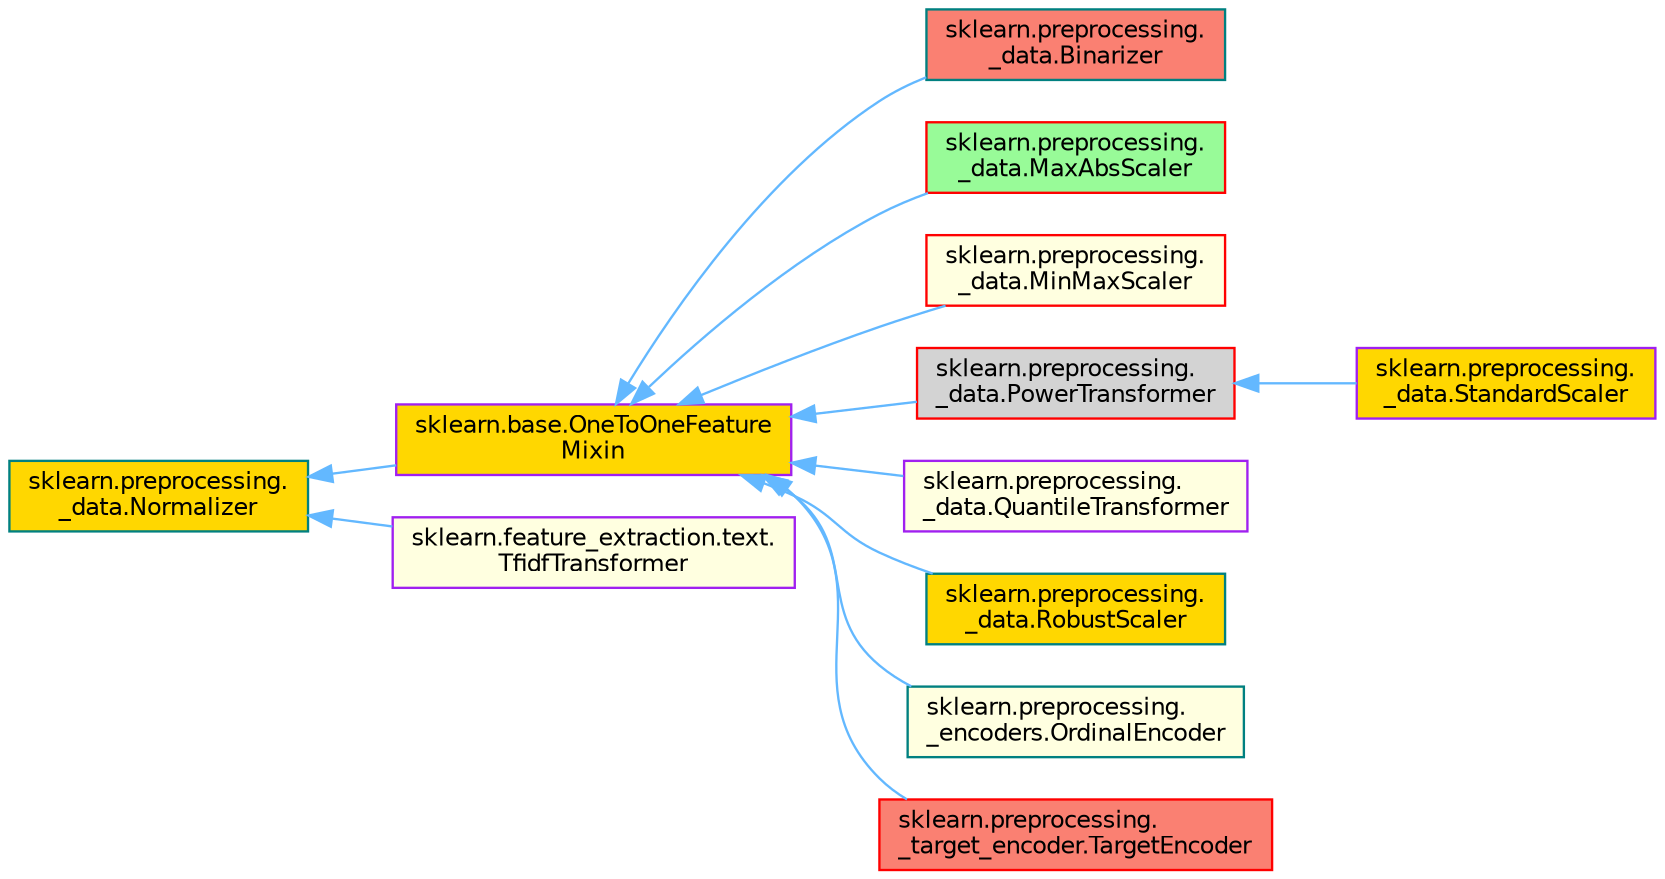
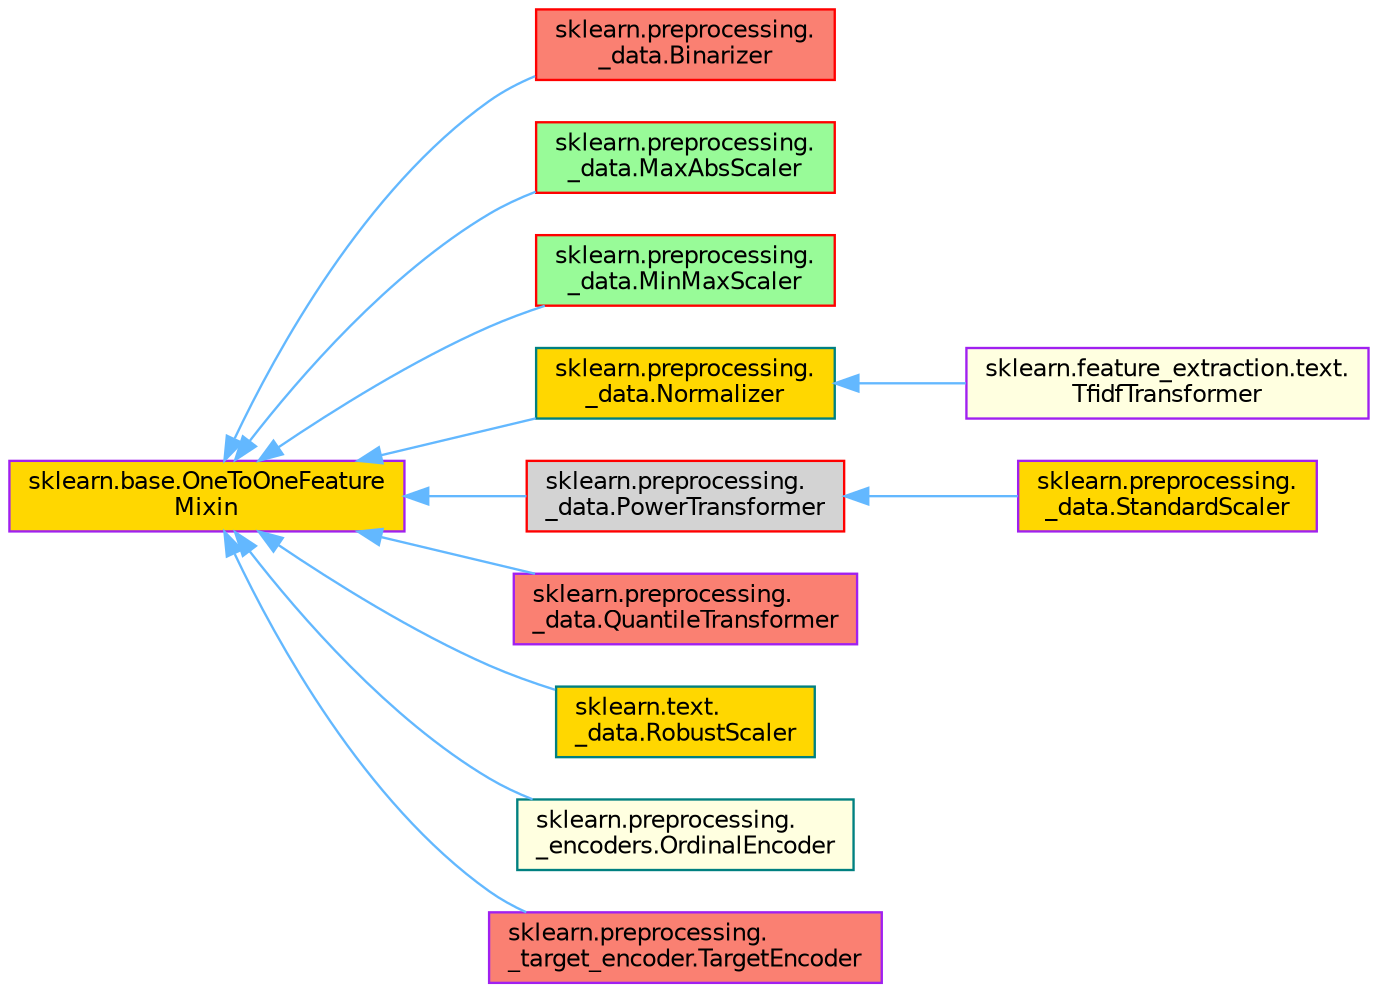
(1076, 45) -> (685, 45)
(1076, 270) -> (685, 270)
(364, 470) -> (458, 437)
(1076, 496) -> (685, 609)
(1076, 609) -> (685, 722)
(1076, 835) -> (685, 948)
